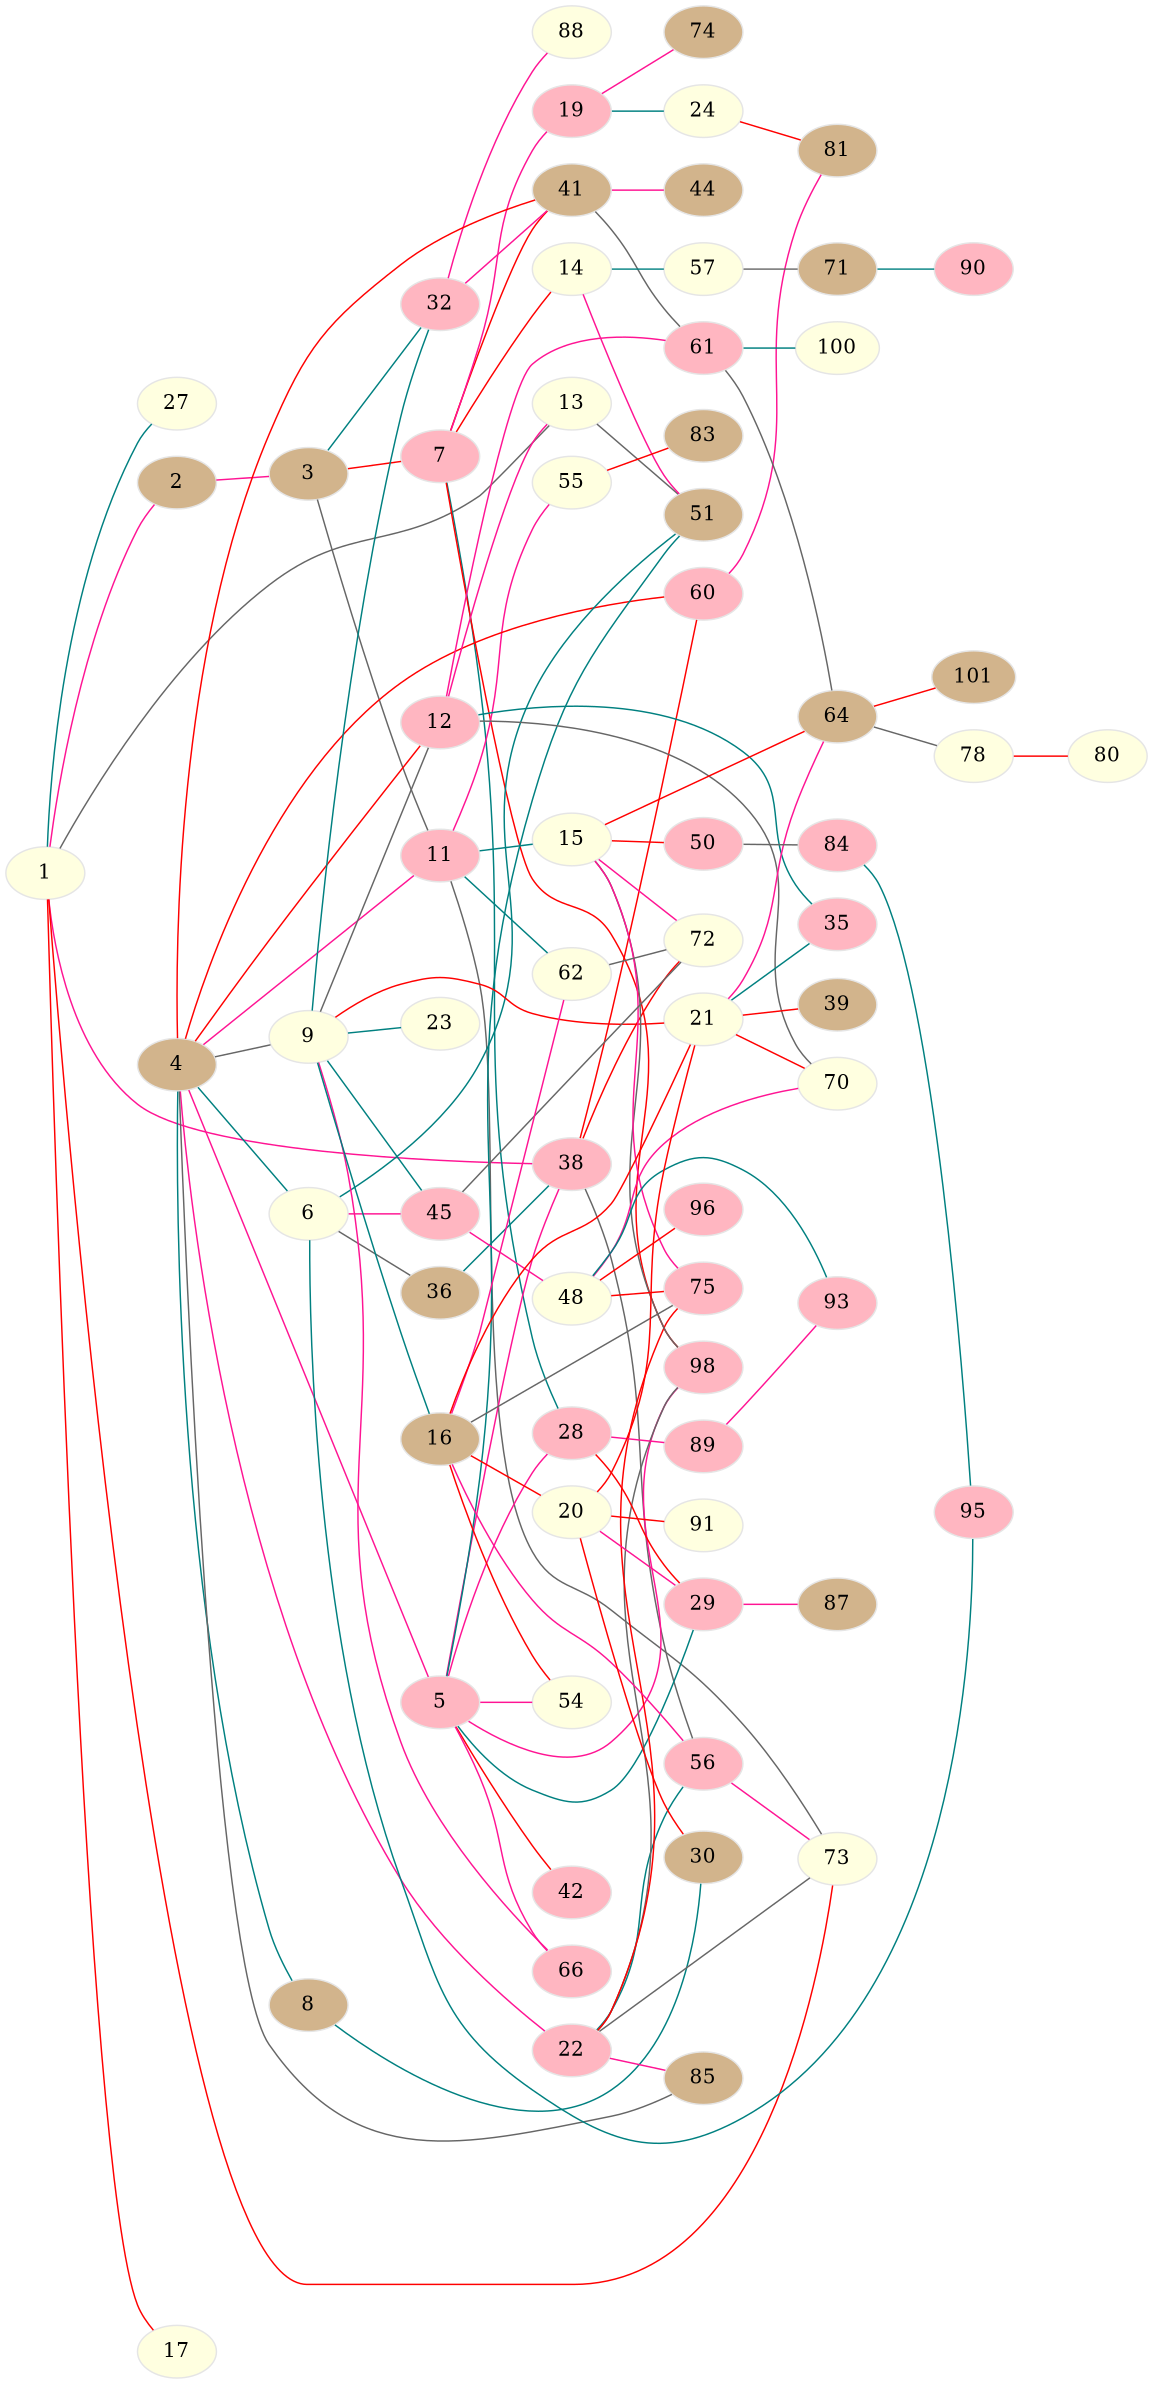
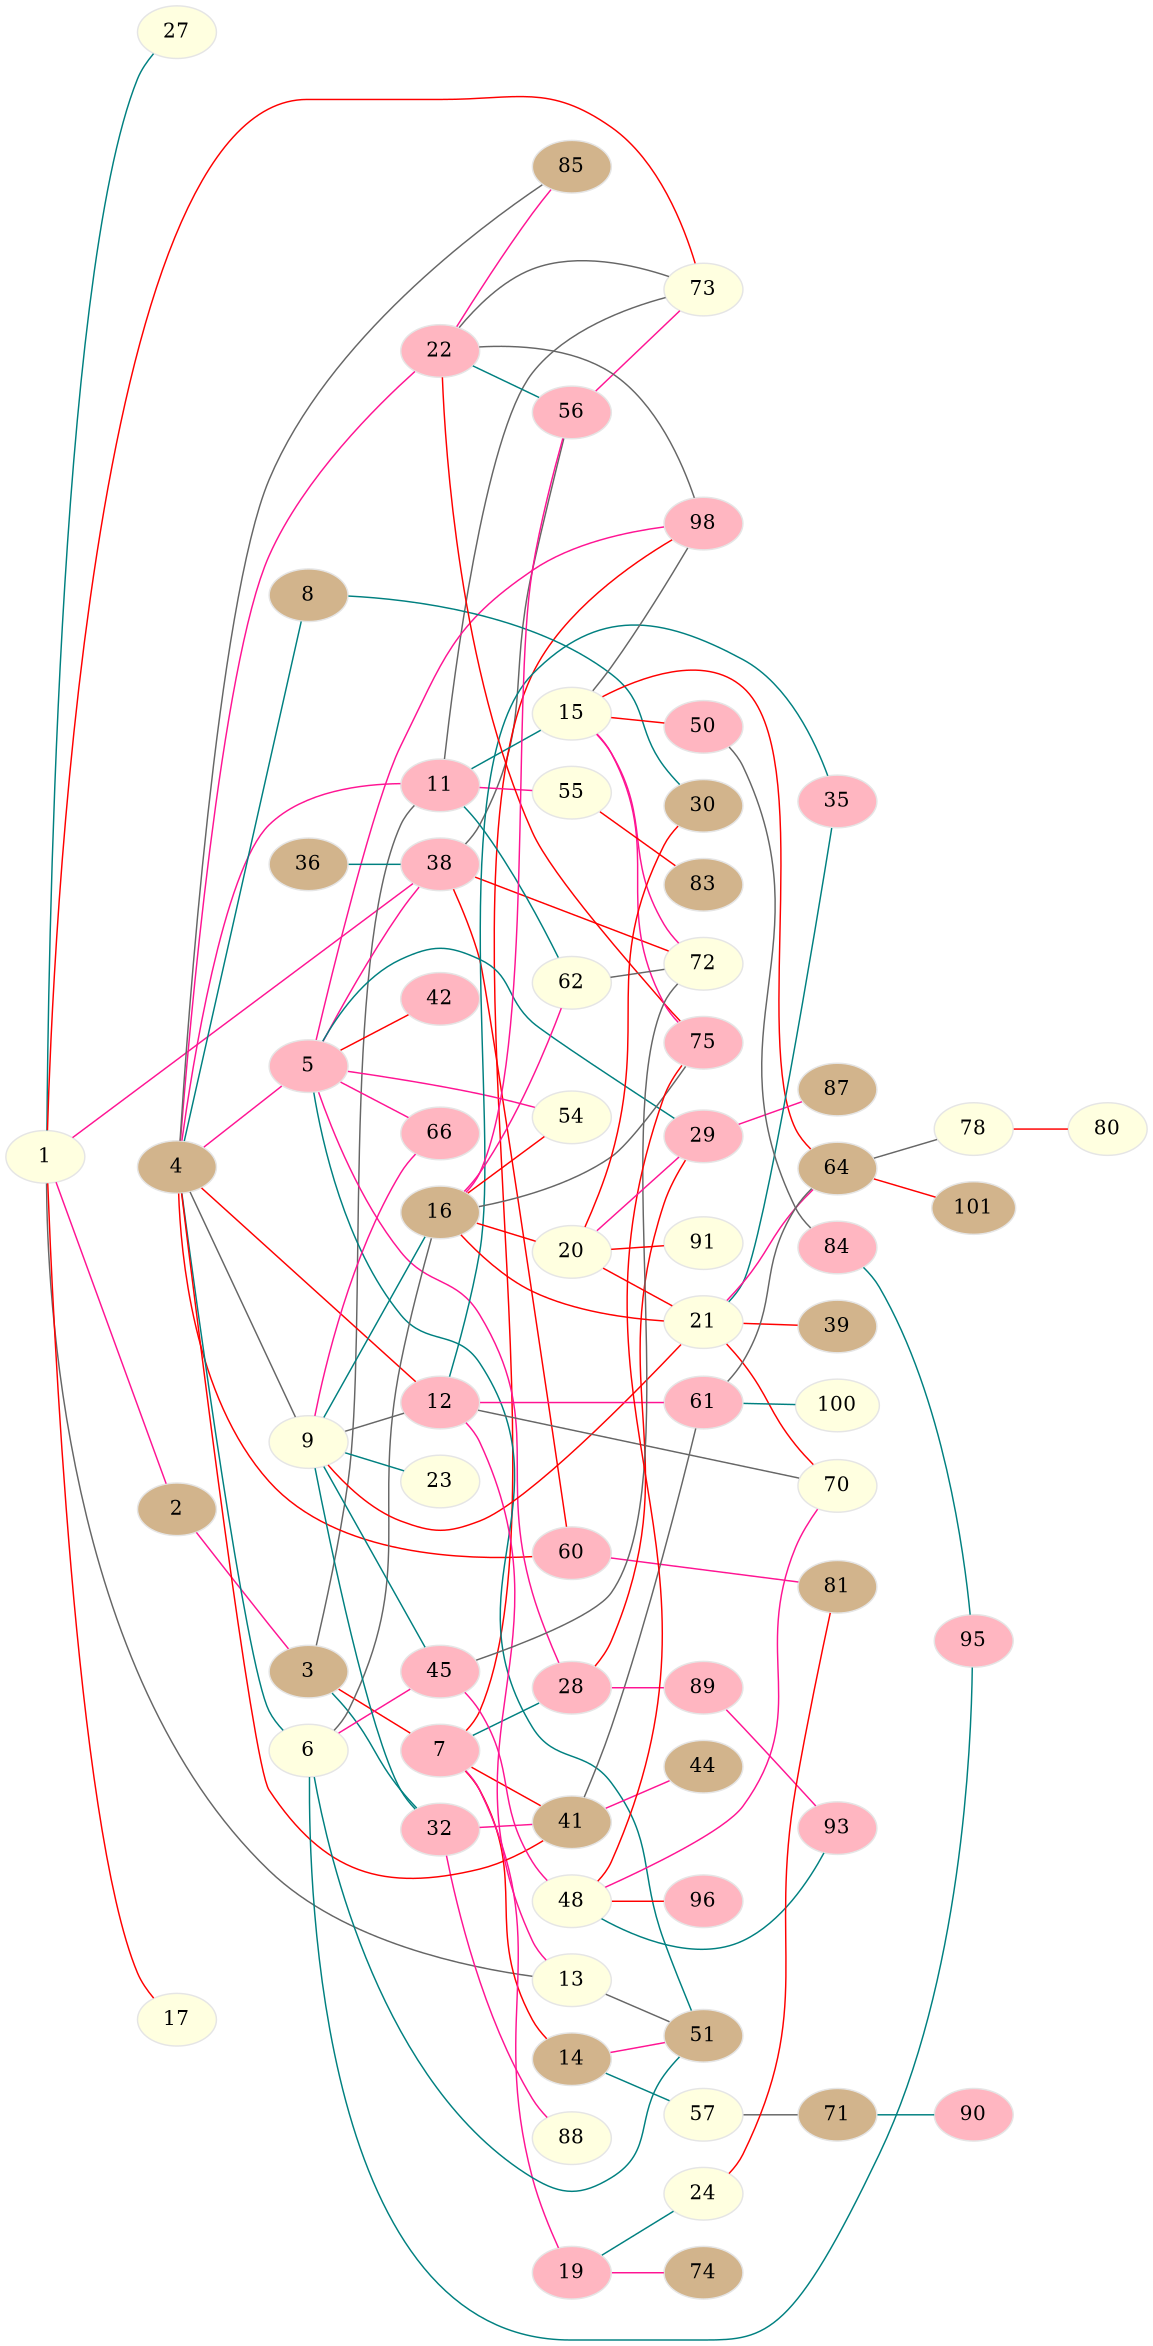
(572, 269) -> (572, 2059)
(387, 1261) -> (389, 1488)
